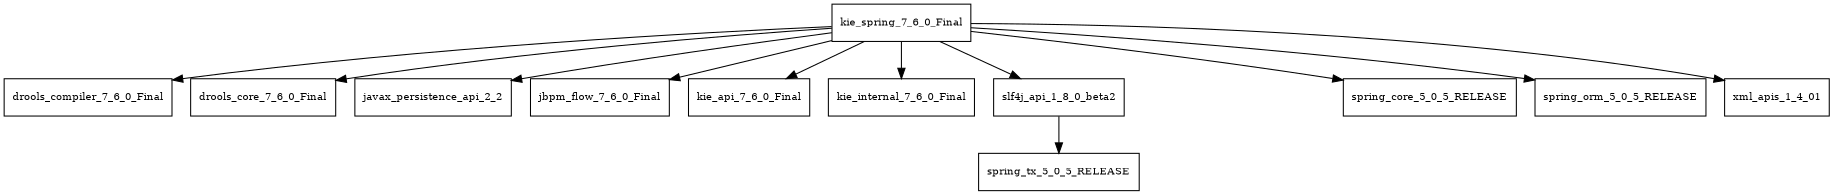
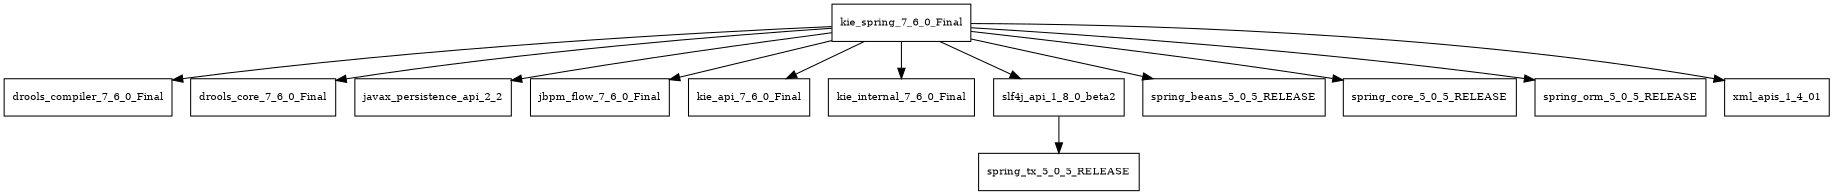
none -> (1234, 97)
